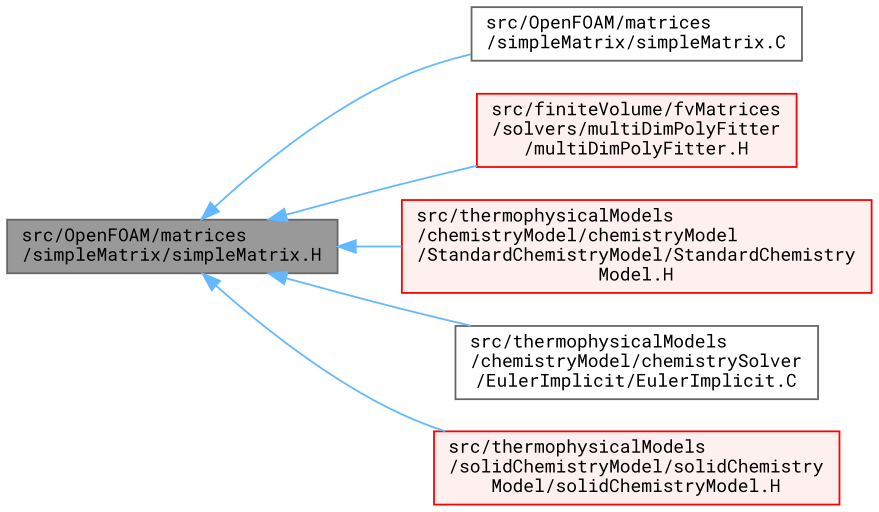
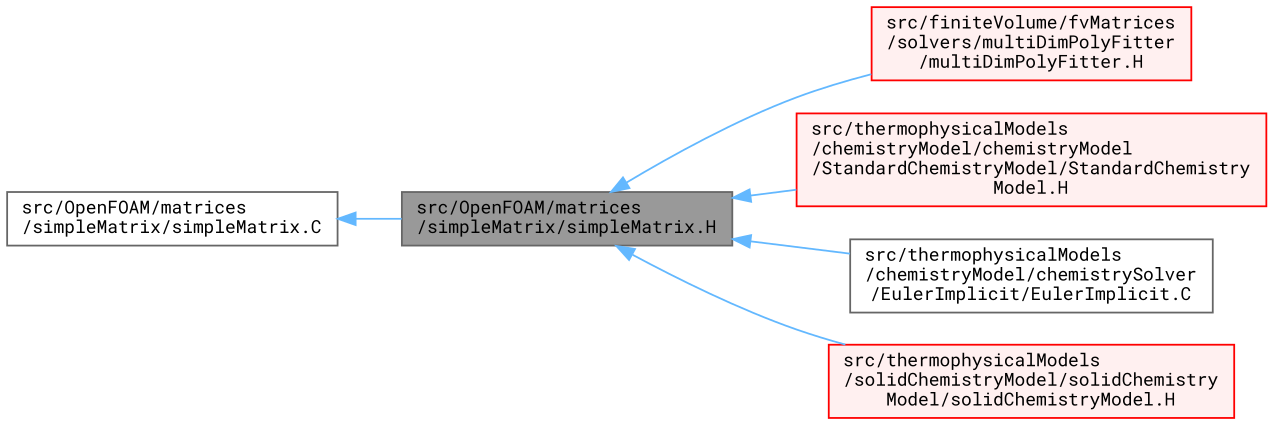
(334, 114) -> (379, 219)
